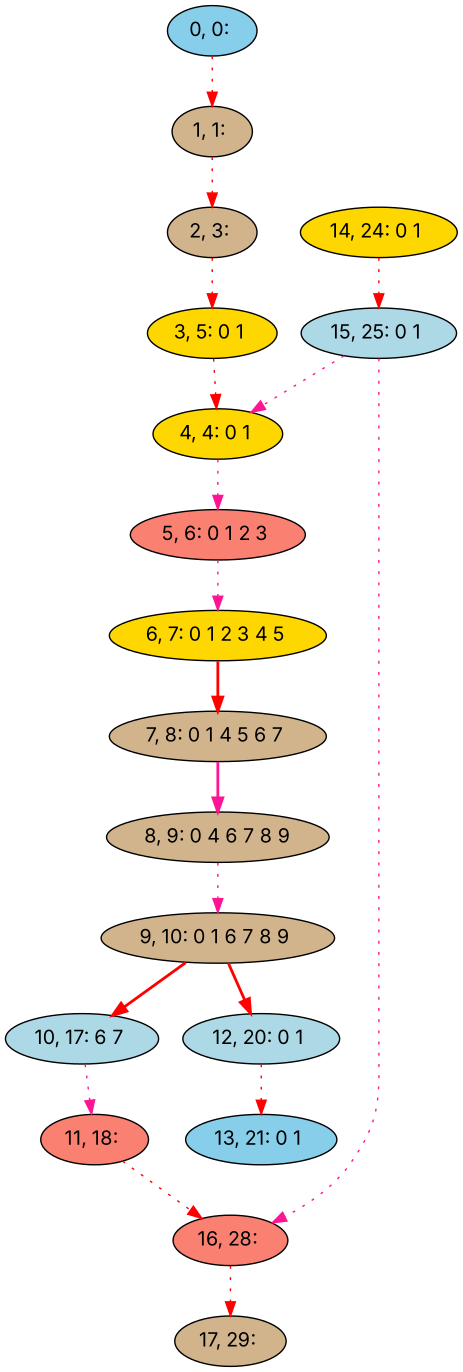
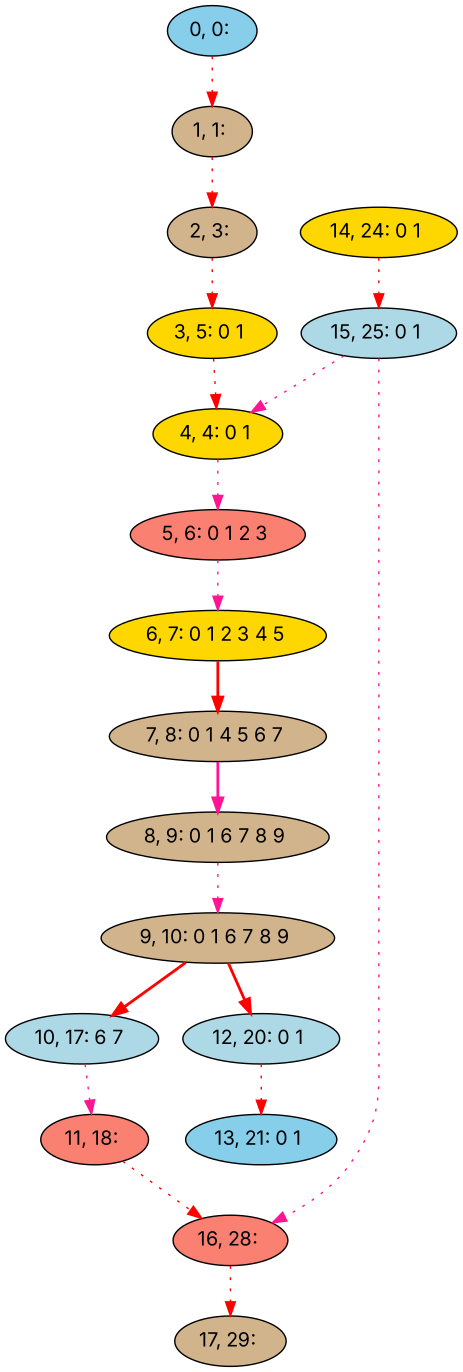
(218, 837) -> (218, 837)
